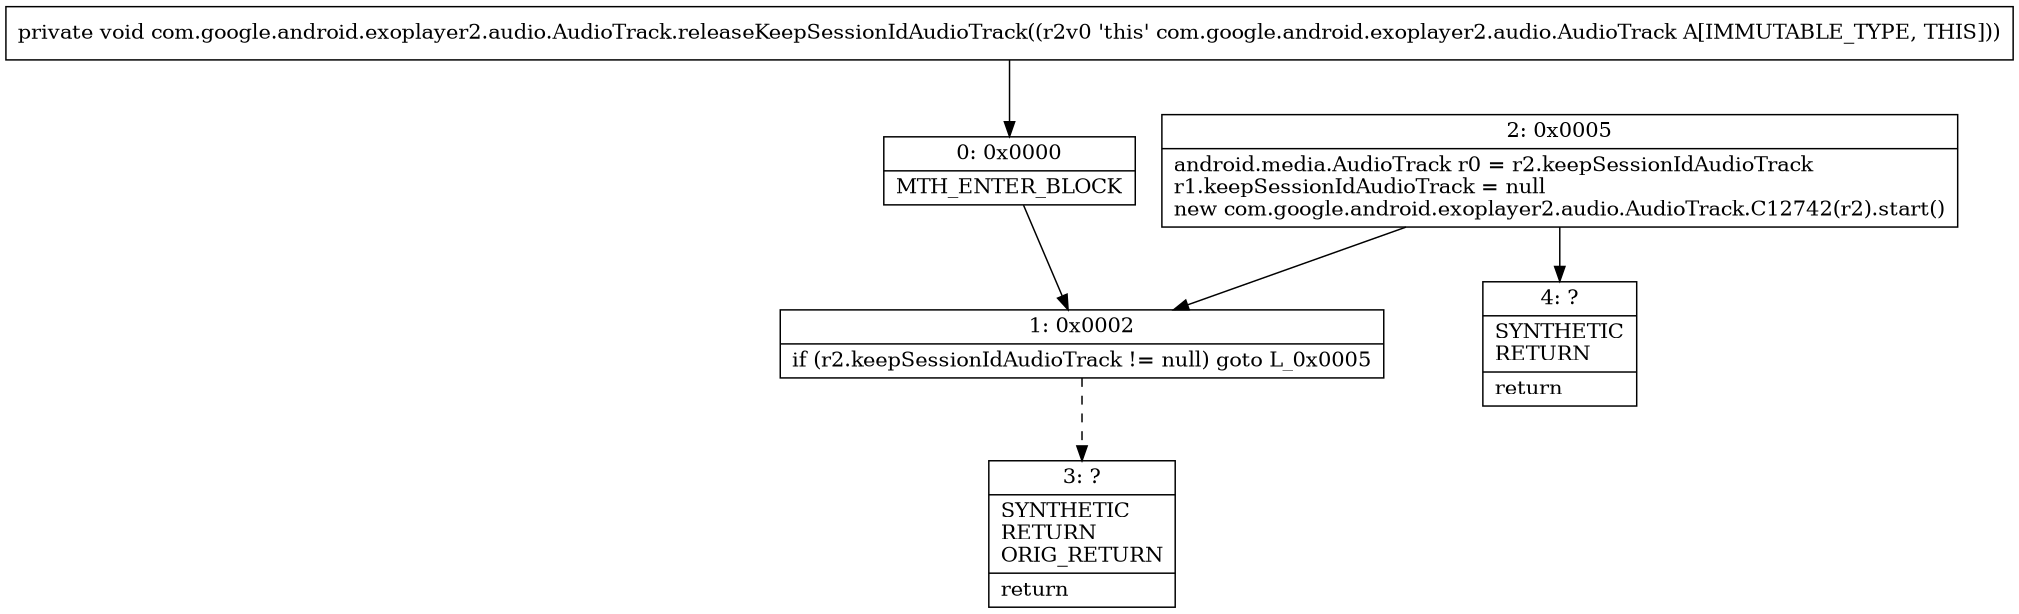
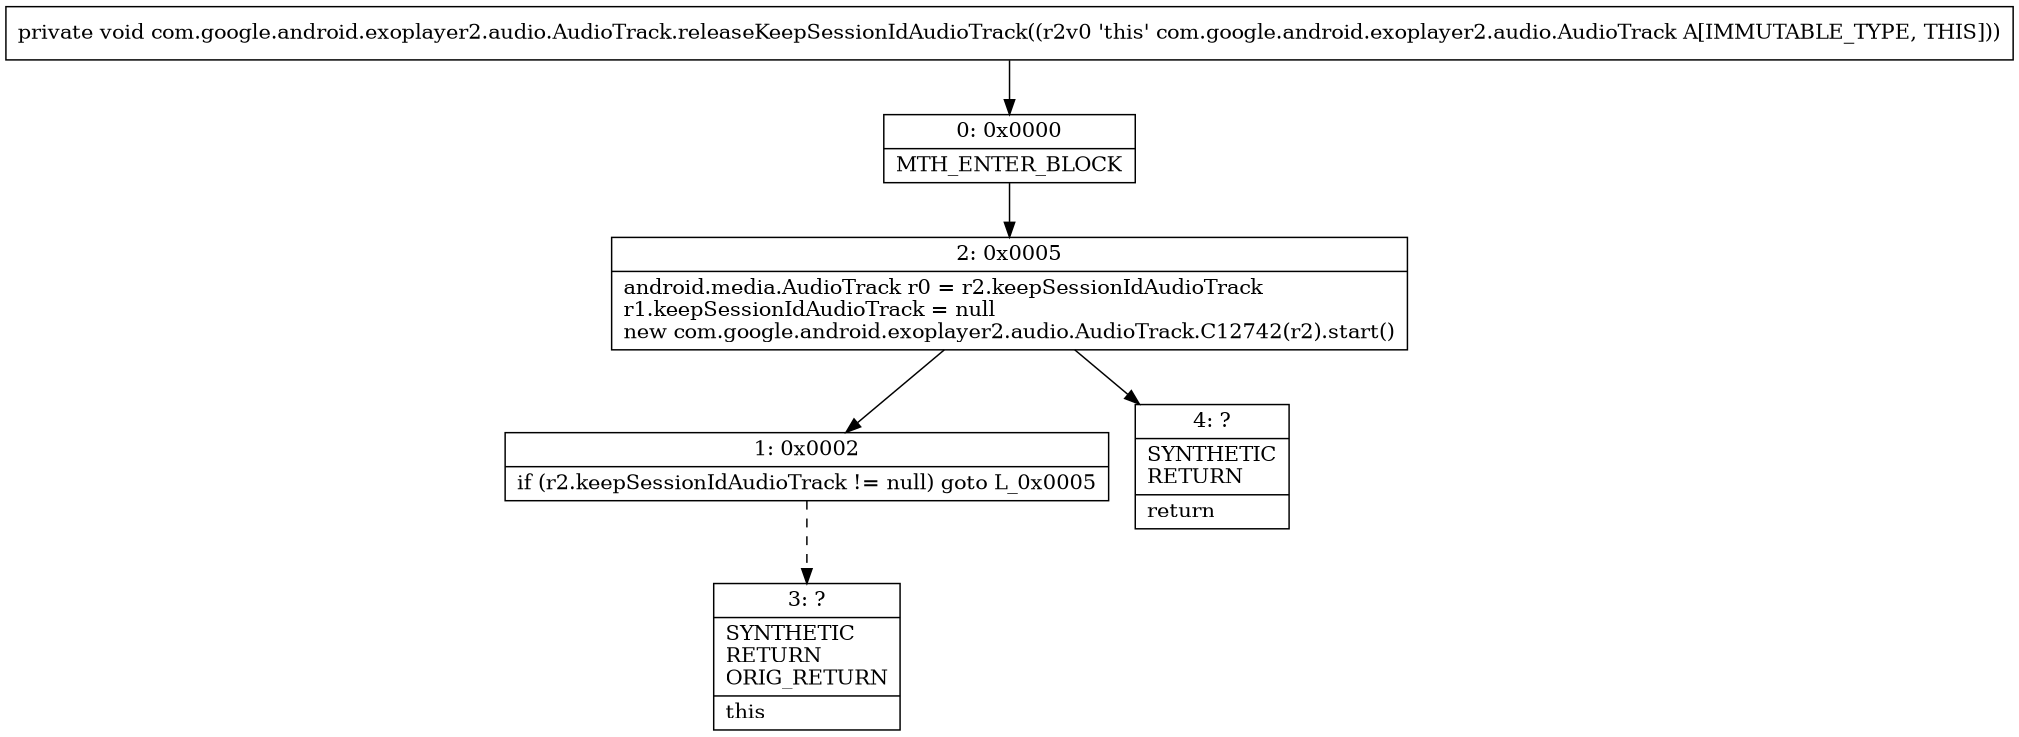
(1043, 250) -> (1010, 203)
(1035, 589) -> (746, 712)
